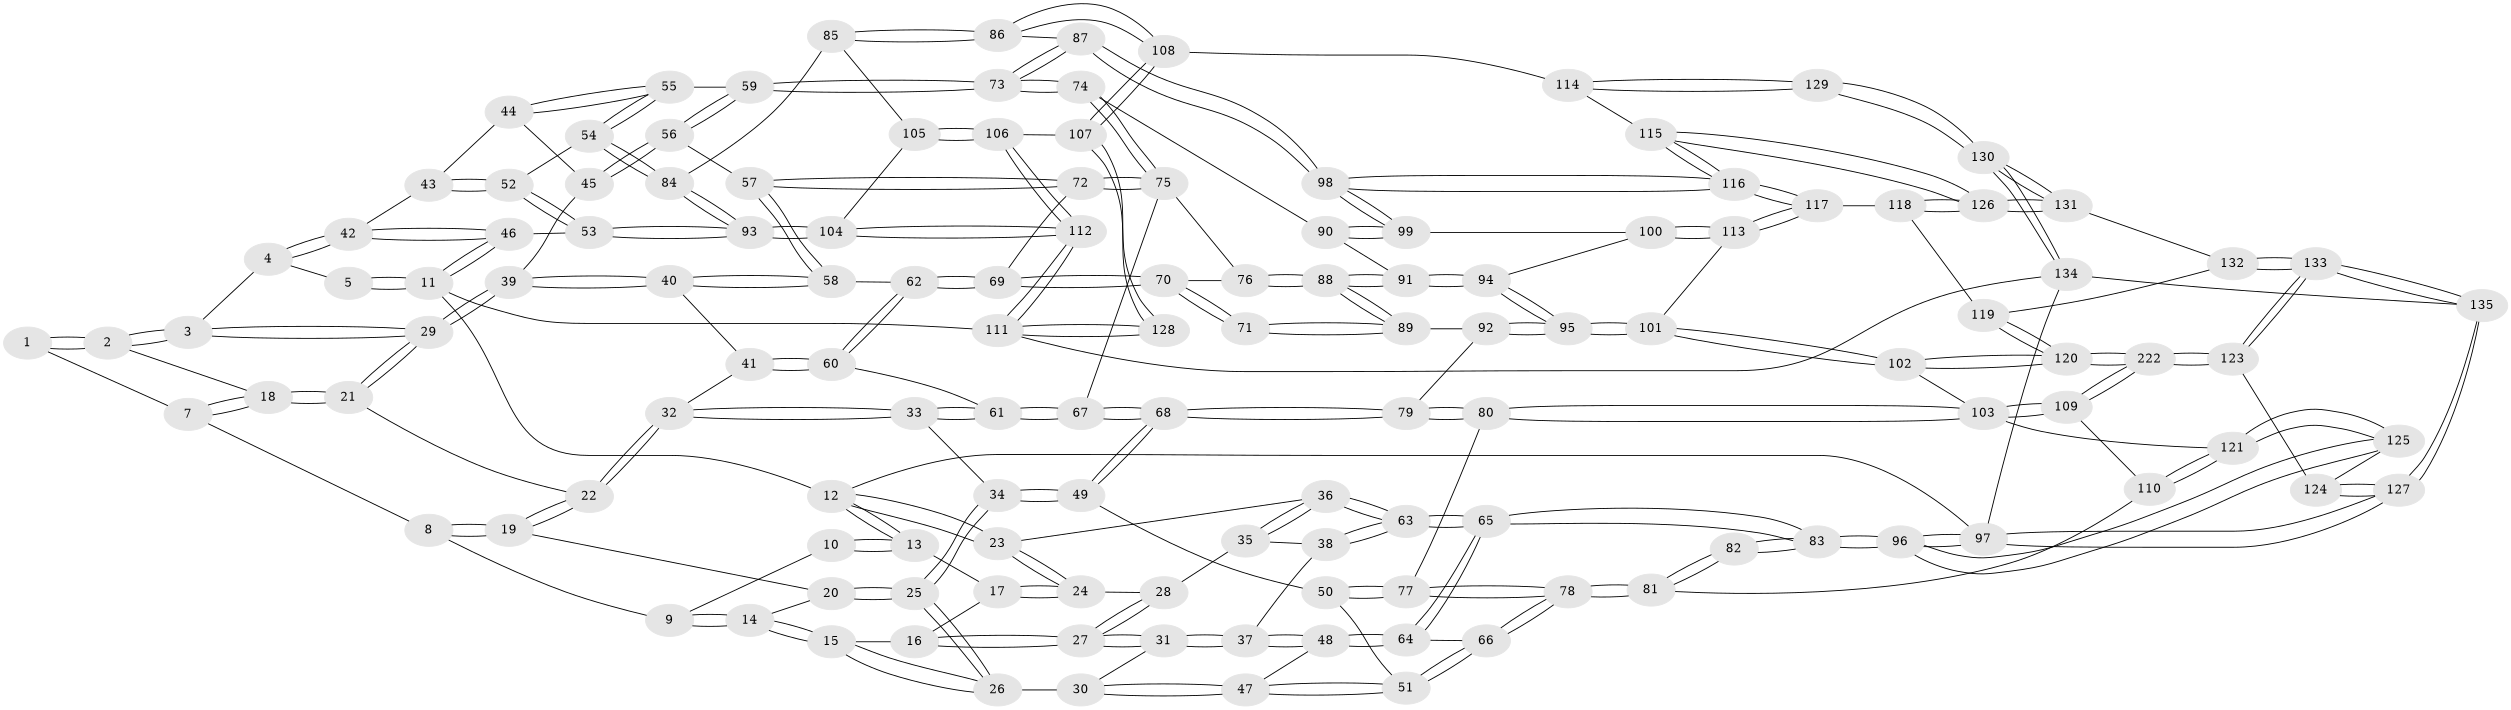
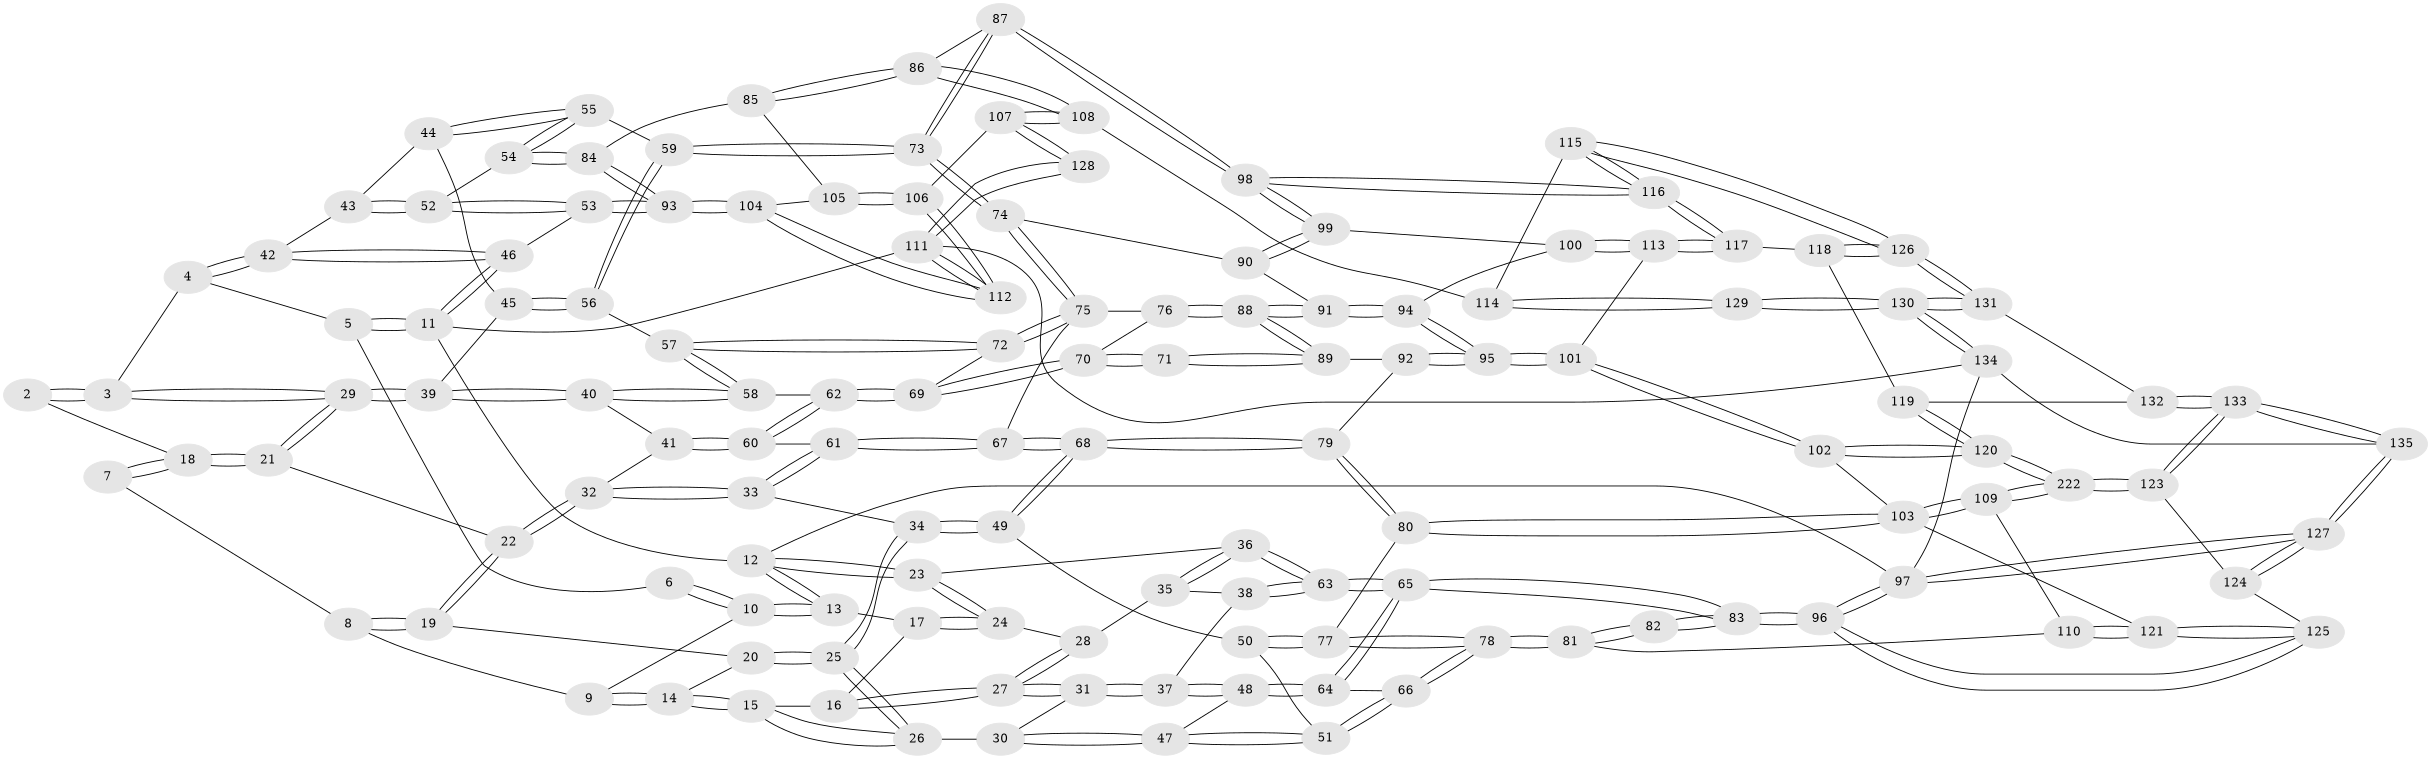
(28, 343) -> none
none -> (670, 583)
